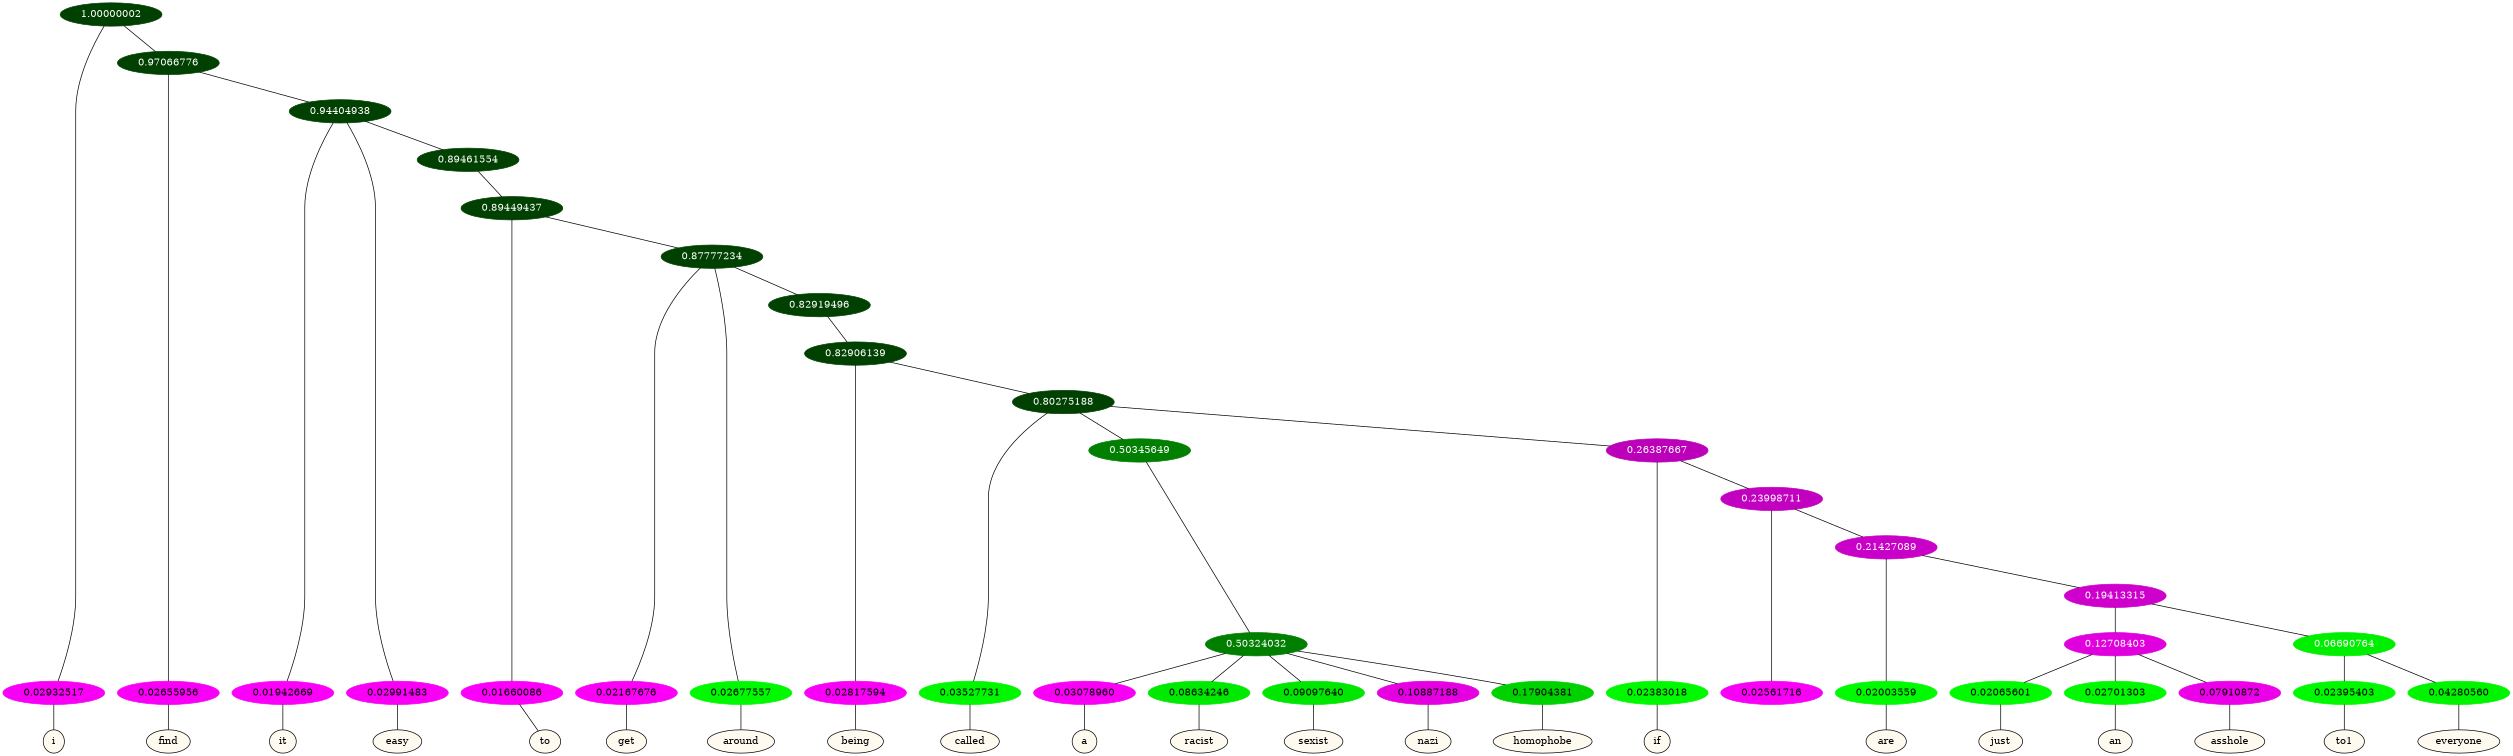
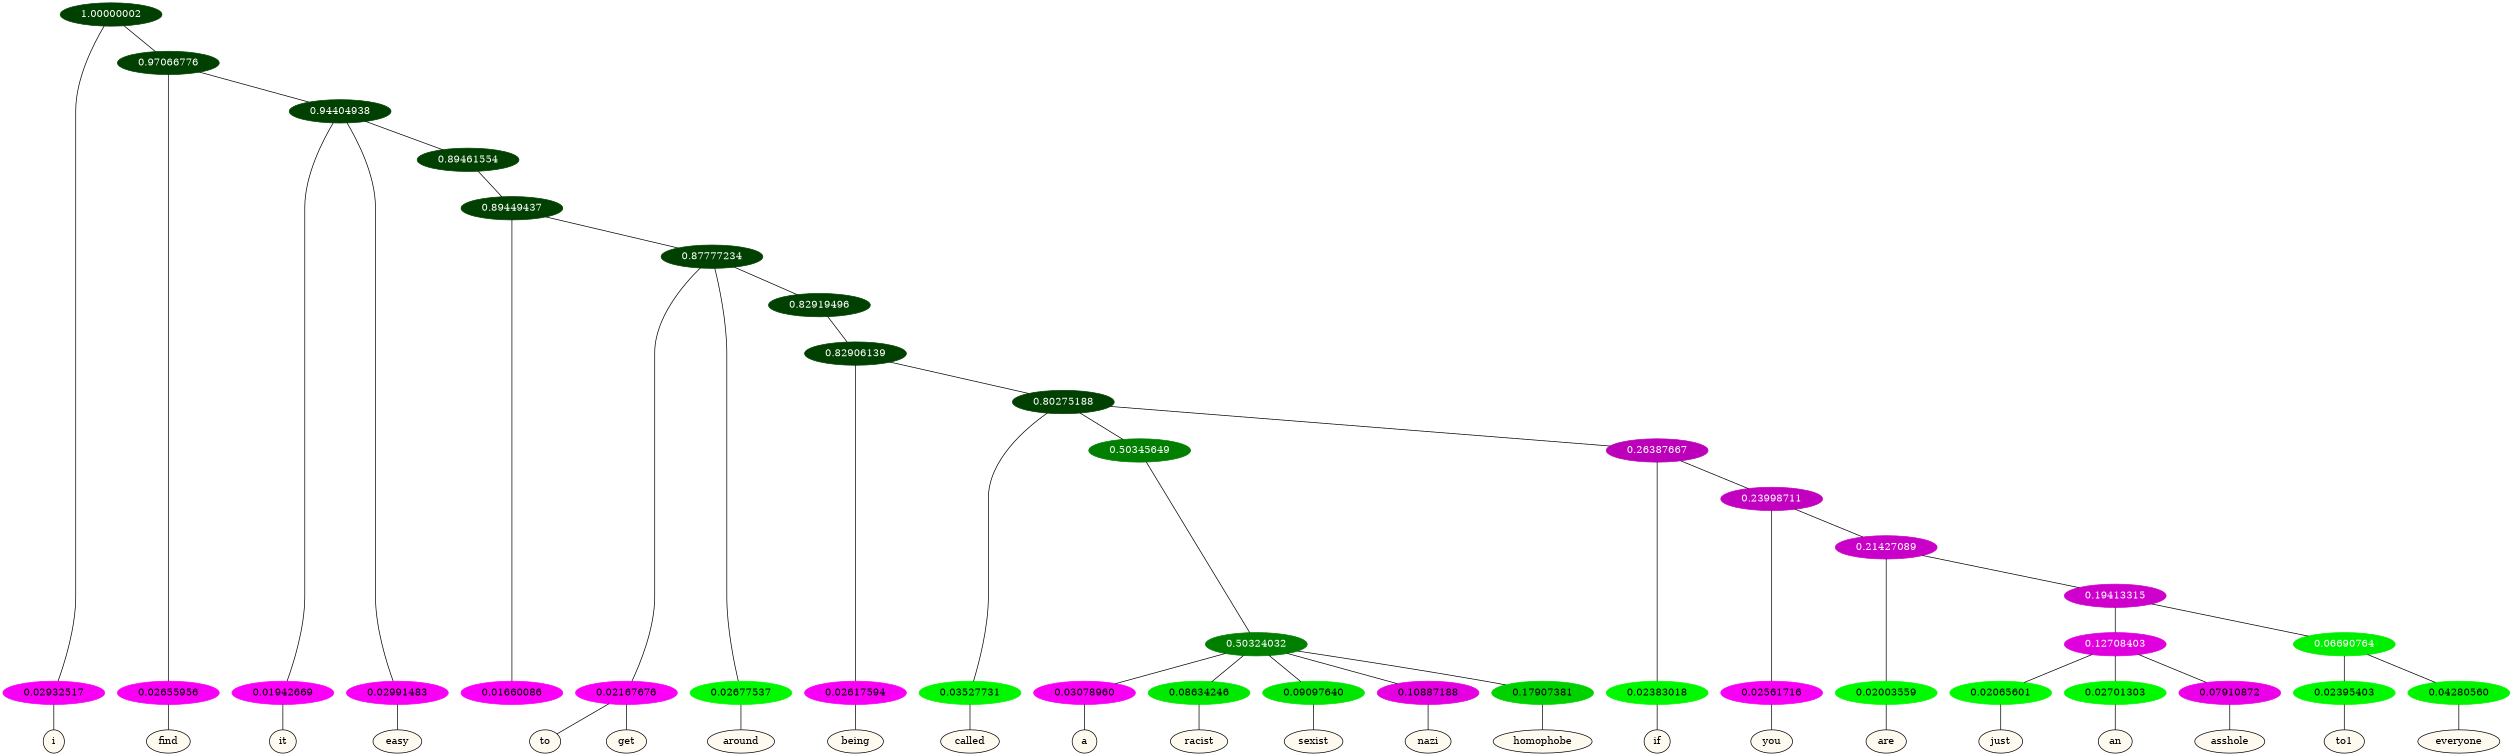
(741, 693) -> (741, 693)
(855, 693) -> (855, 693)
(1543, 693) -> (1543, 693)
(529, 718) -> (583, 719)
none -> (1772, 741)
